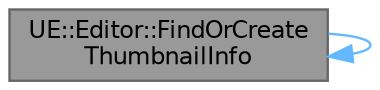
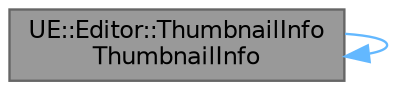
(169, 45) -> (177, 45)
